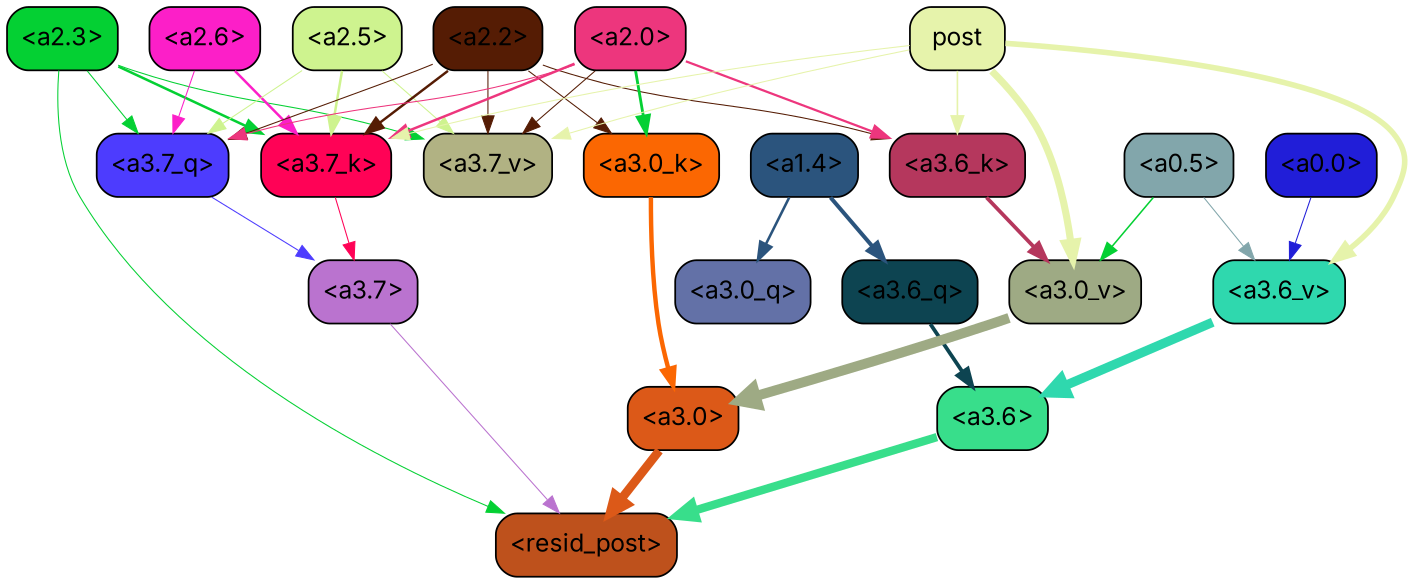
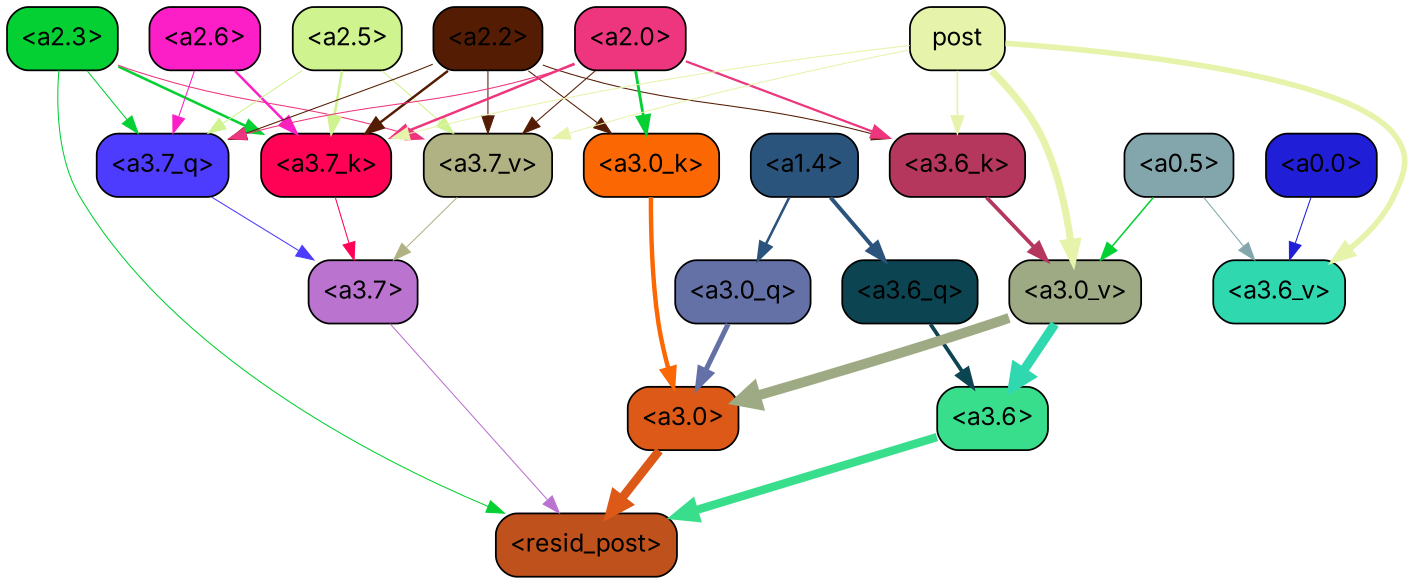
(240, 98) -> (240, 98)
none -> (432, 222)
none -> (717, 347)
(1139, 354) -> (1039, 348)
